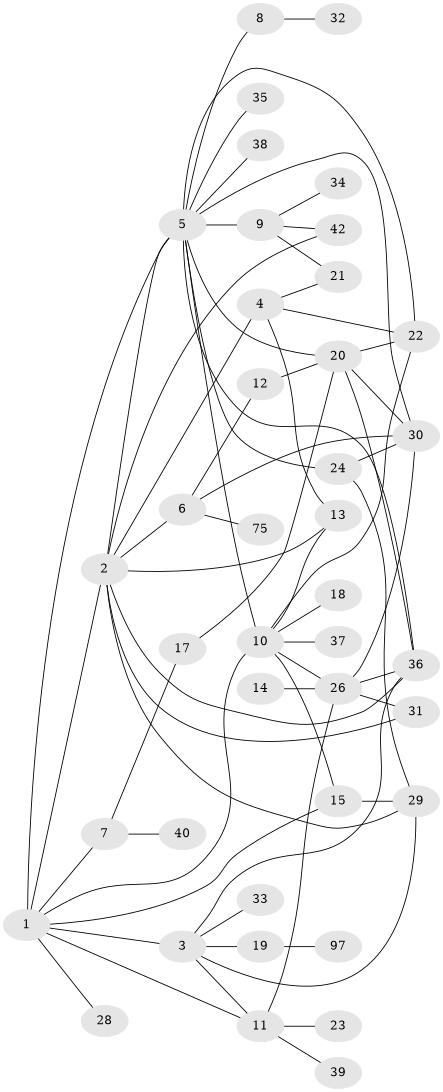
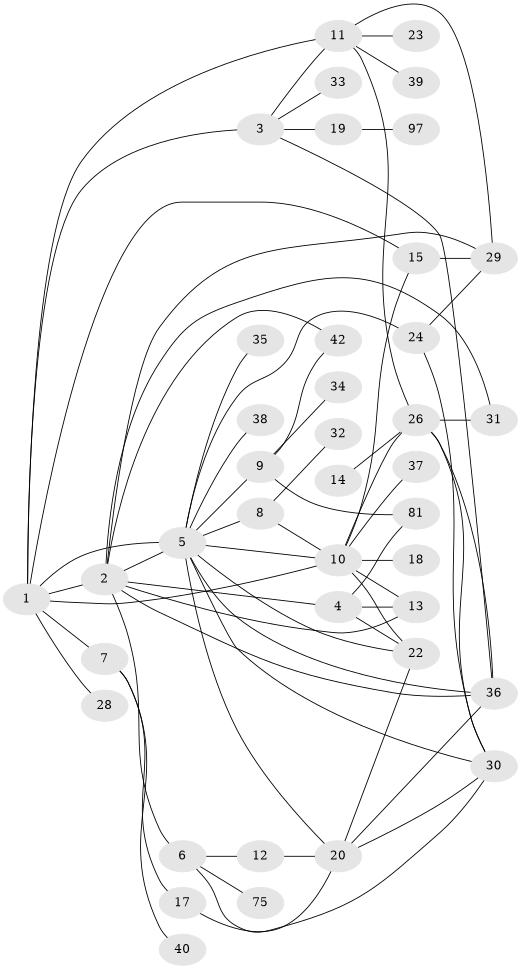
(338, 277) -> (416, 514)
none -> (299, 537)
(361, 970) -> (470, 79)
